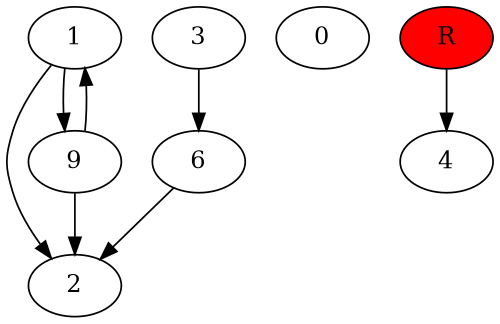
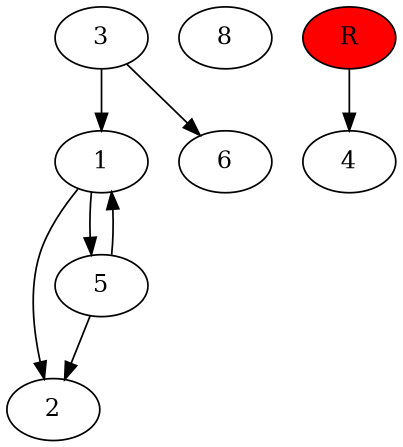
(323, 38) -> (225, 38)
none -> (102, 91)
(75, 162) -> (102, 286)
(143, 218) -> none
